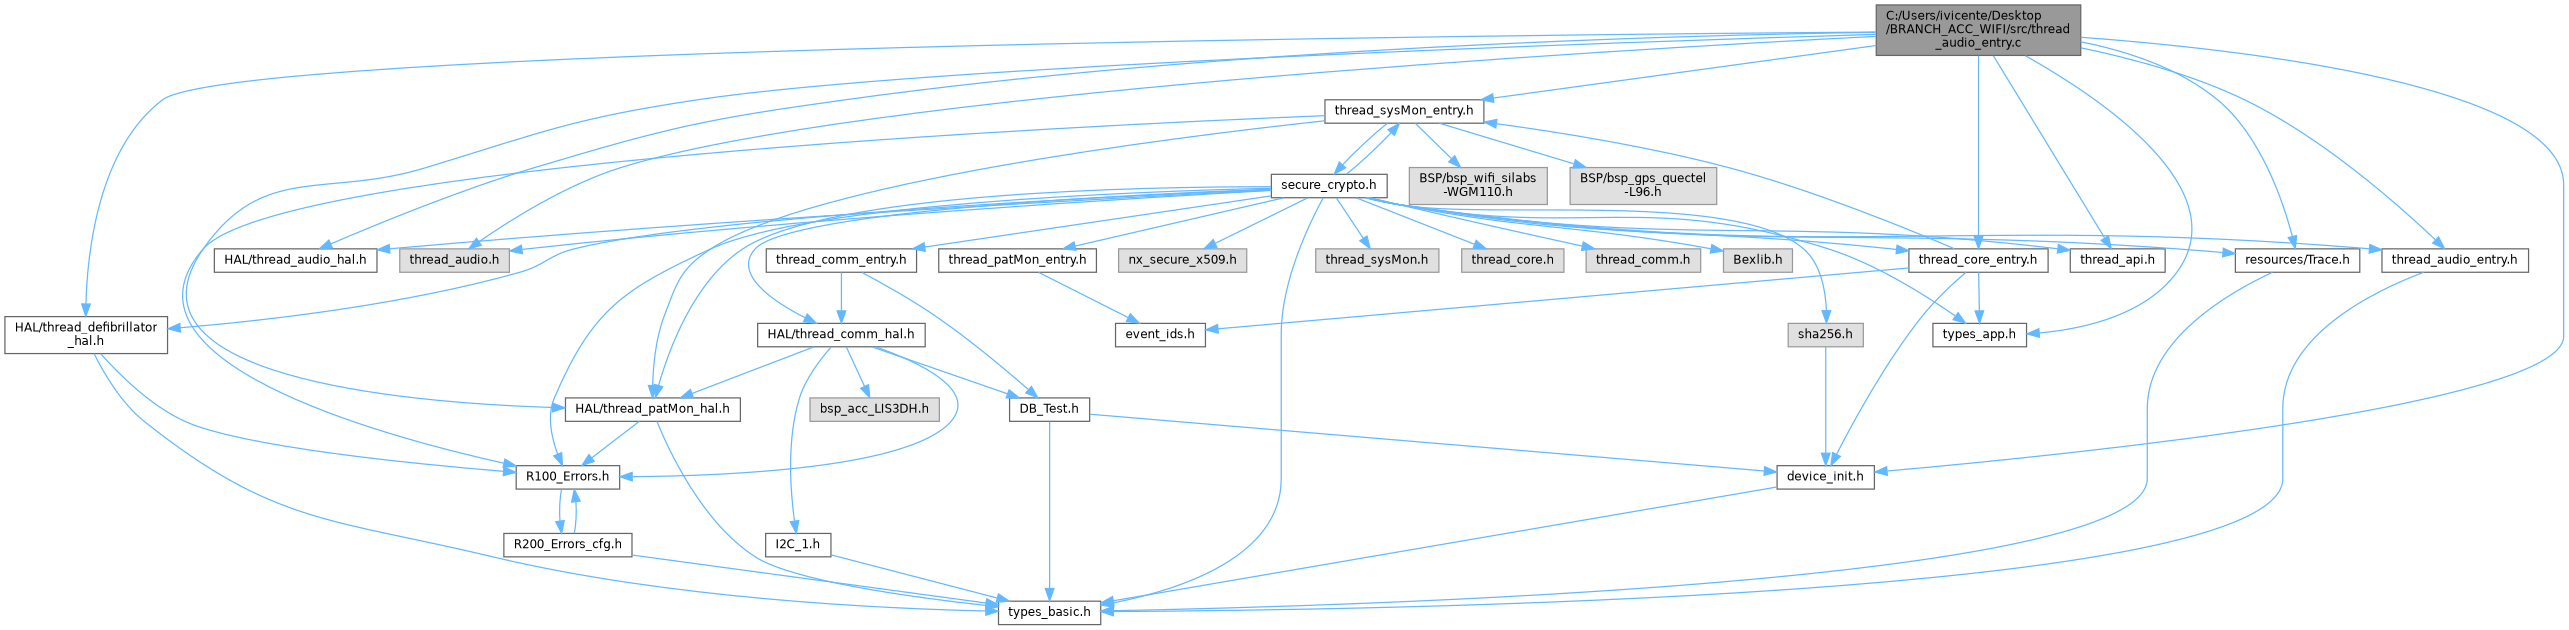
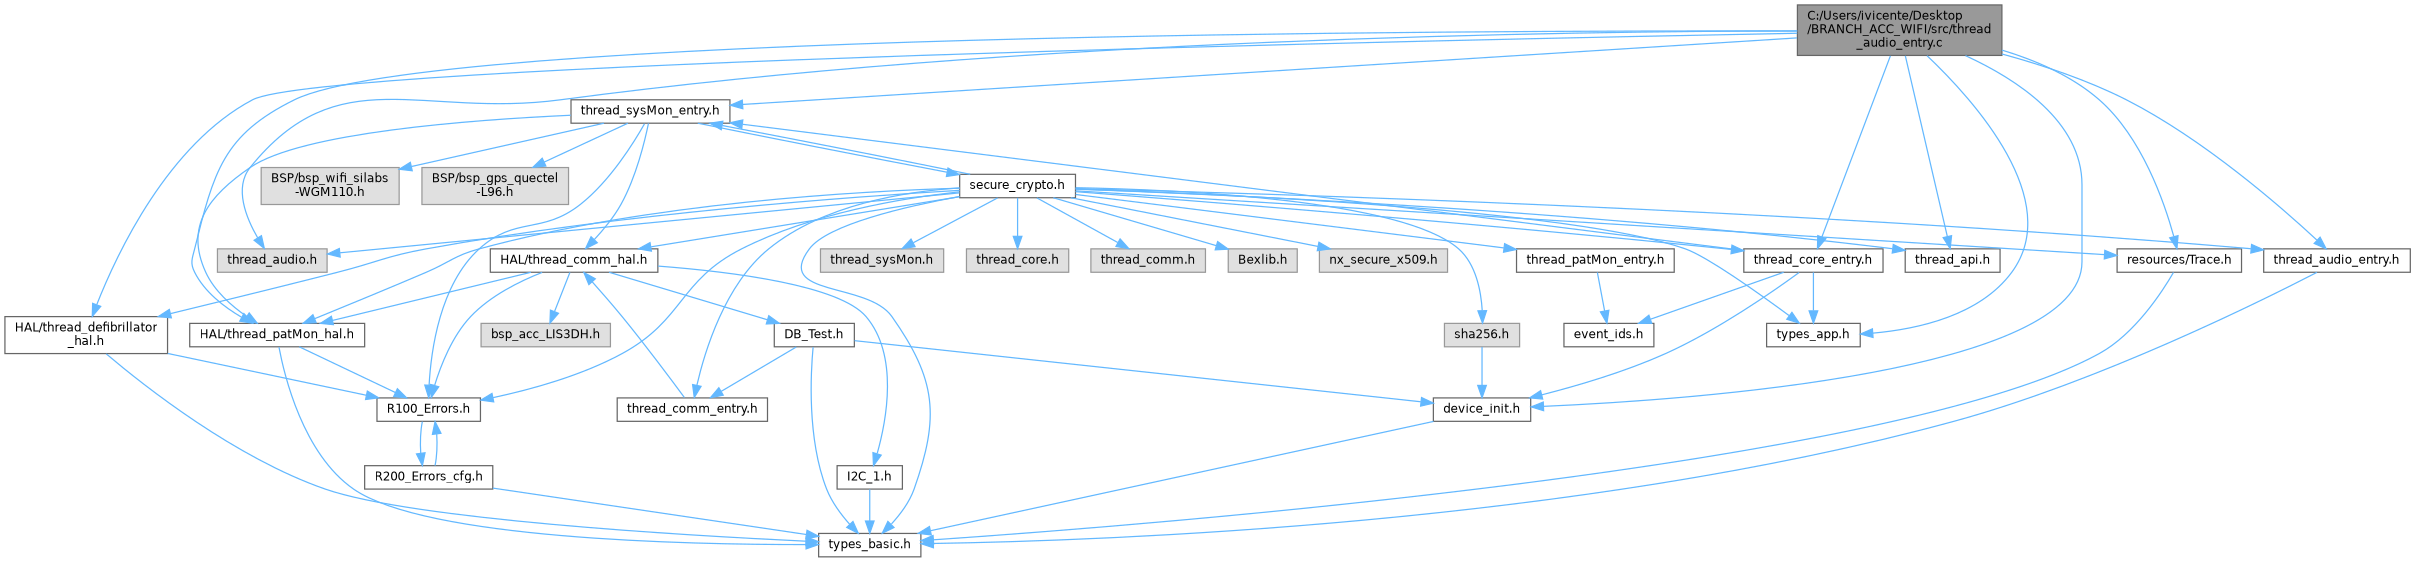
none -> (630, 186)
(296, 261) -> none
(949, 325) -> (759, 369)
